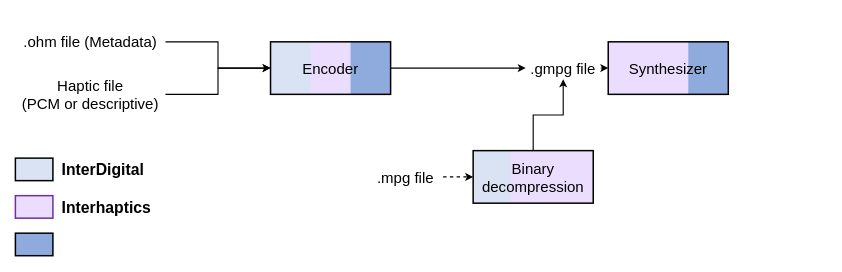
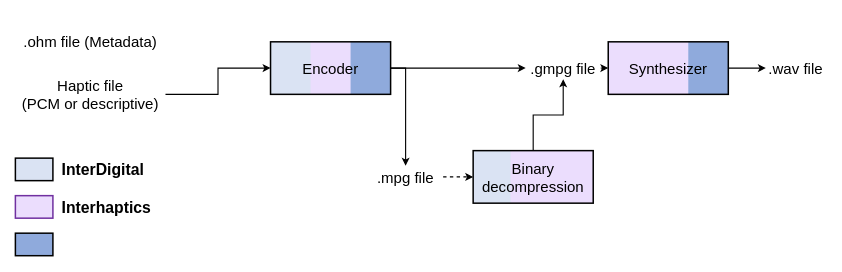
(203, 42) -> none
none -> (744, 68)
none -> (795, 68)
none -> (405, 114)
